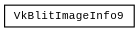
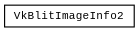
(69, 16) -> (69, 16)
